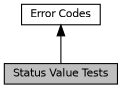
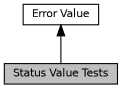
(61, 15) -> (61, 15)
